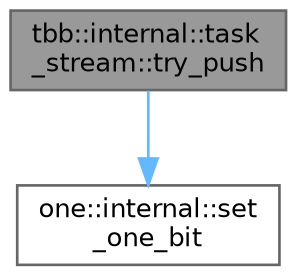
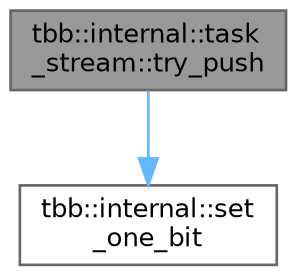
(148, 225) -> (148, 225)
